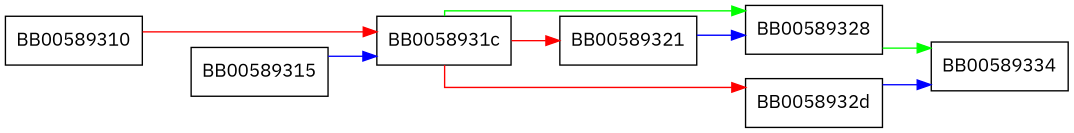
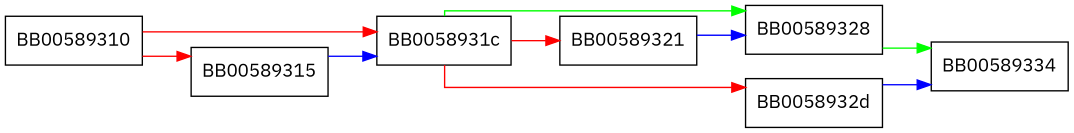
none -> (160, 56)
